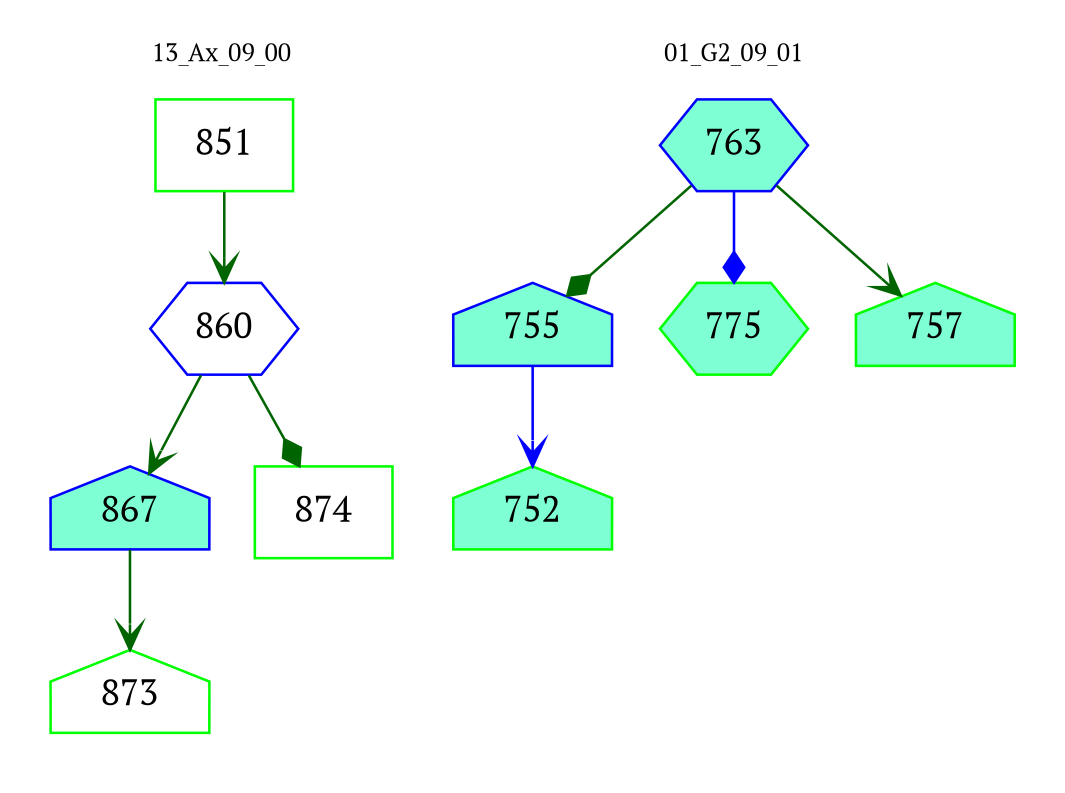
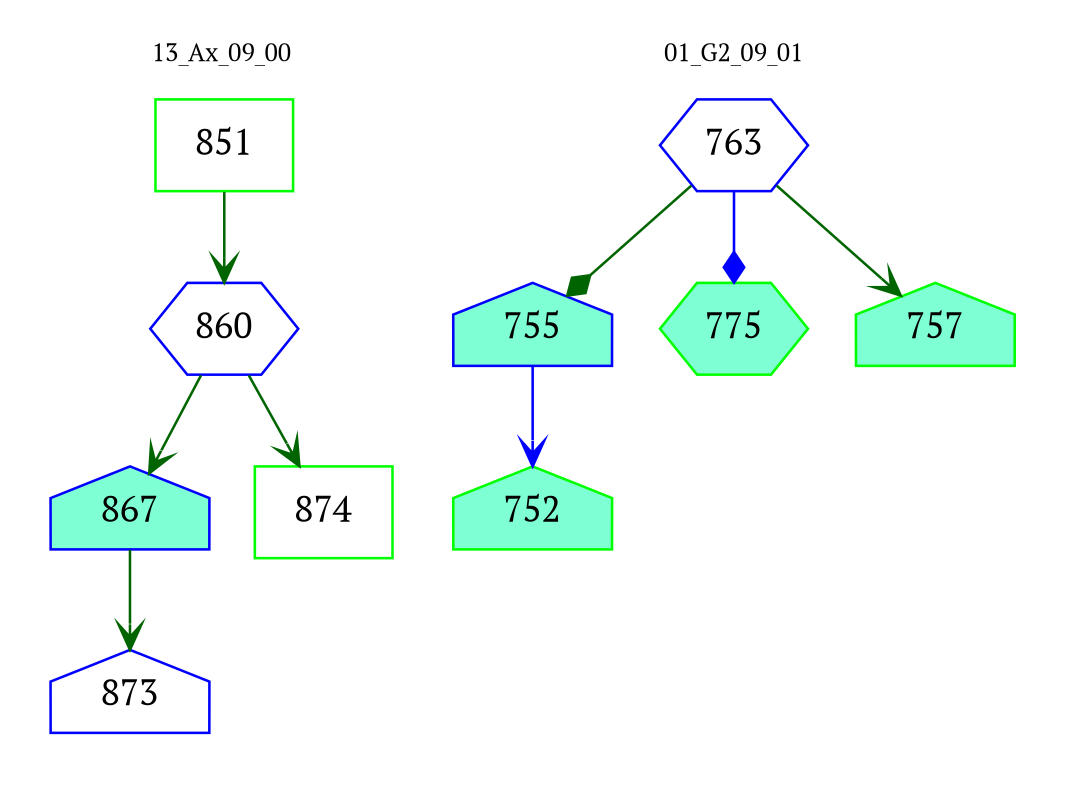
(734, 145) -> (734, 145)
(267, 407) -> (268, 409)
(130, 696) -> (130, 696)
